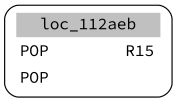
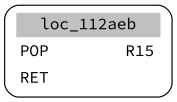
(73, 78) -> (73, 78)
